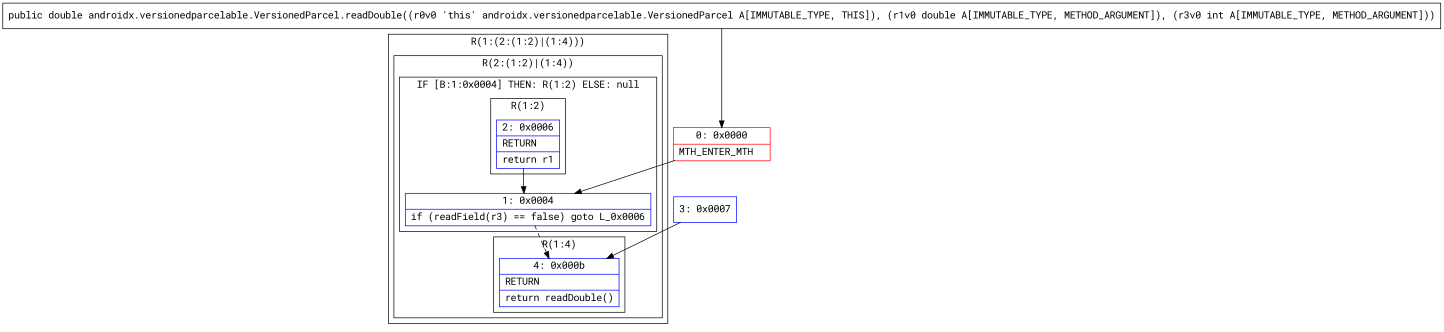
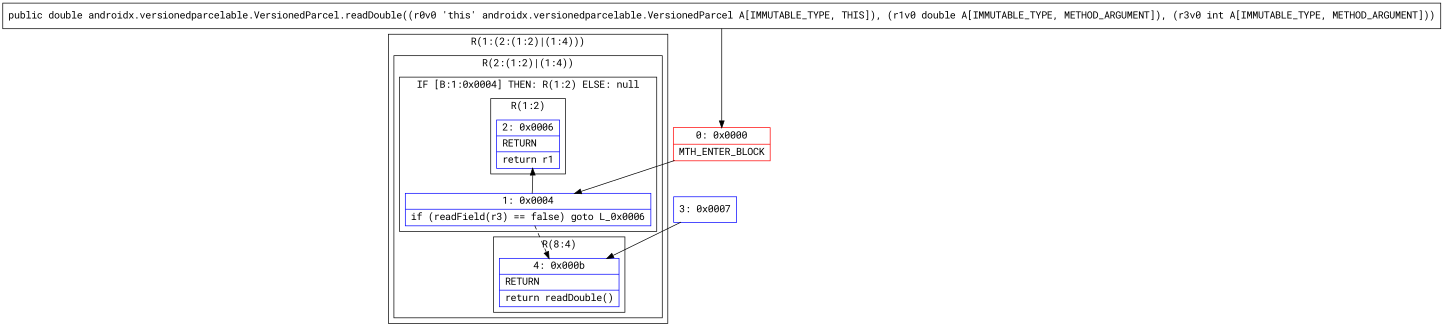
(716, 152) -> (722, 152)
(523, 178) -> (533, 184)
(559, 245) -> (559, 245)
